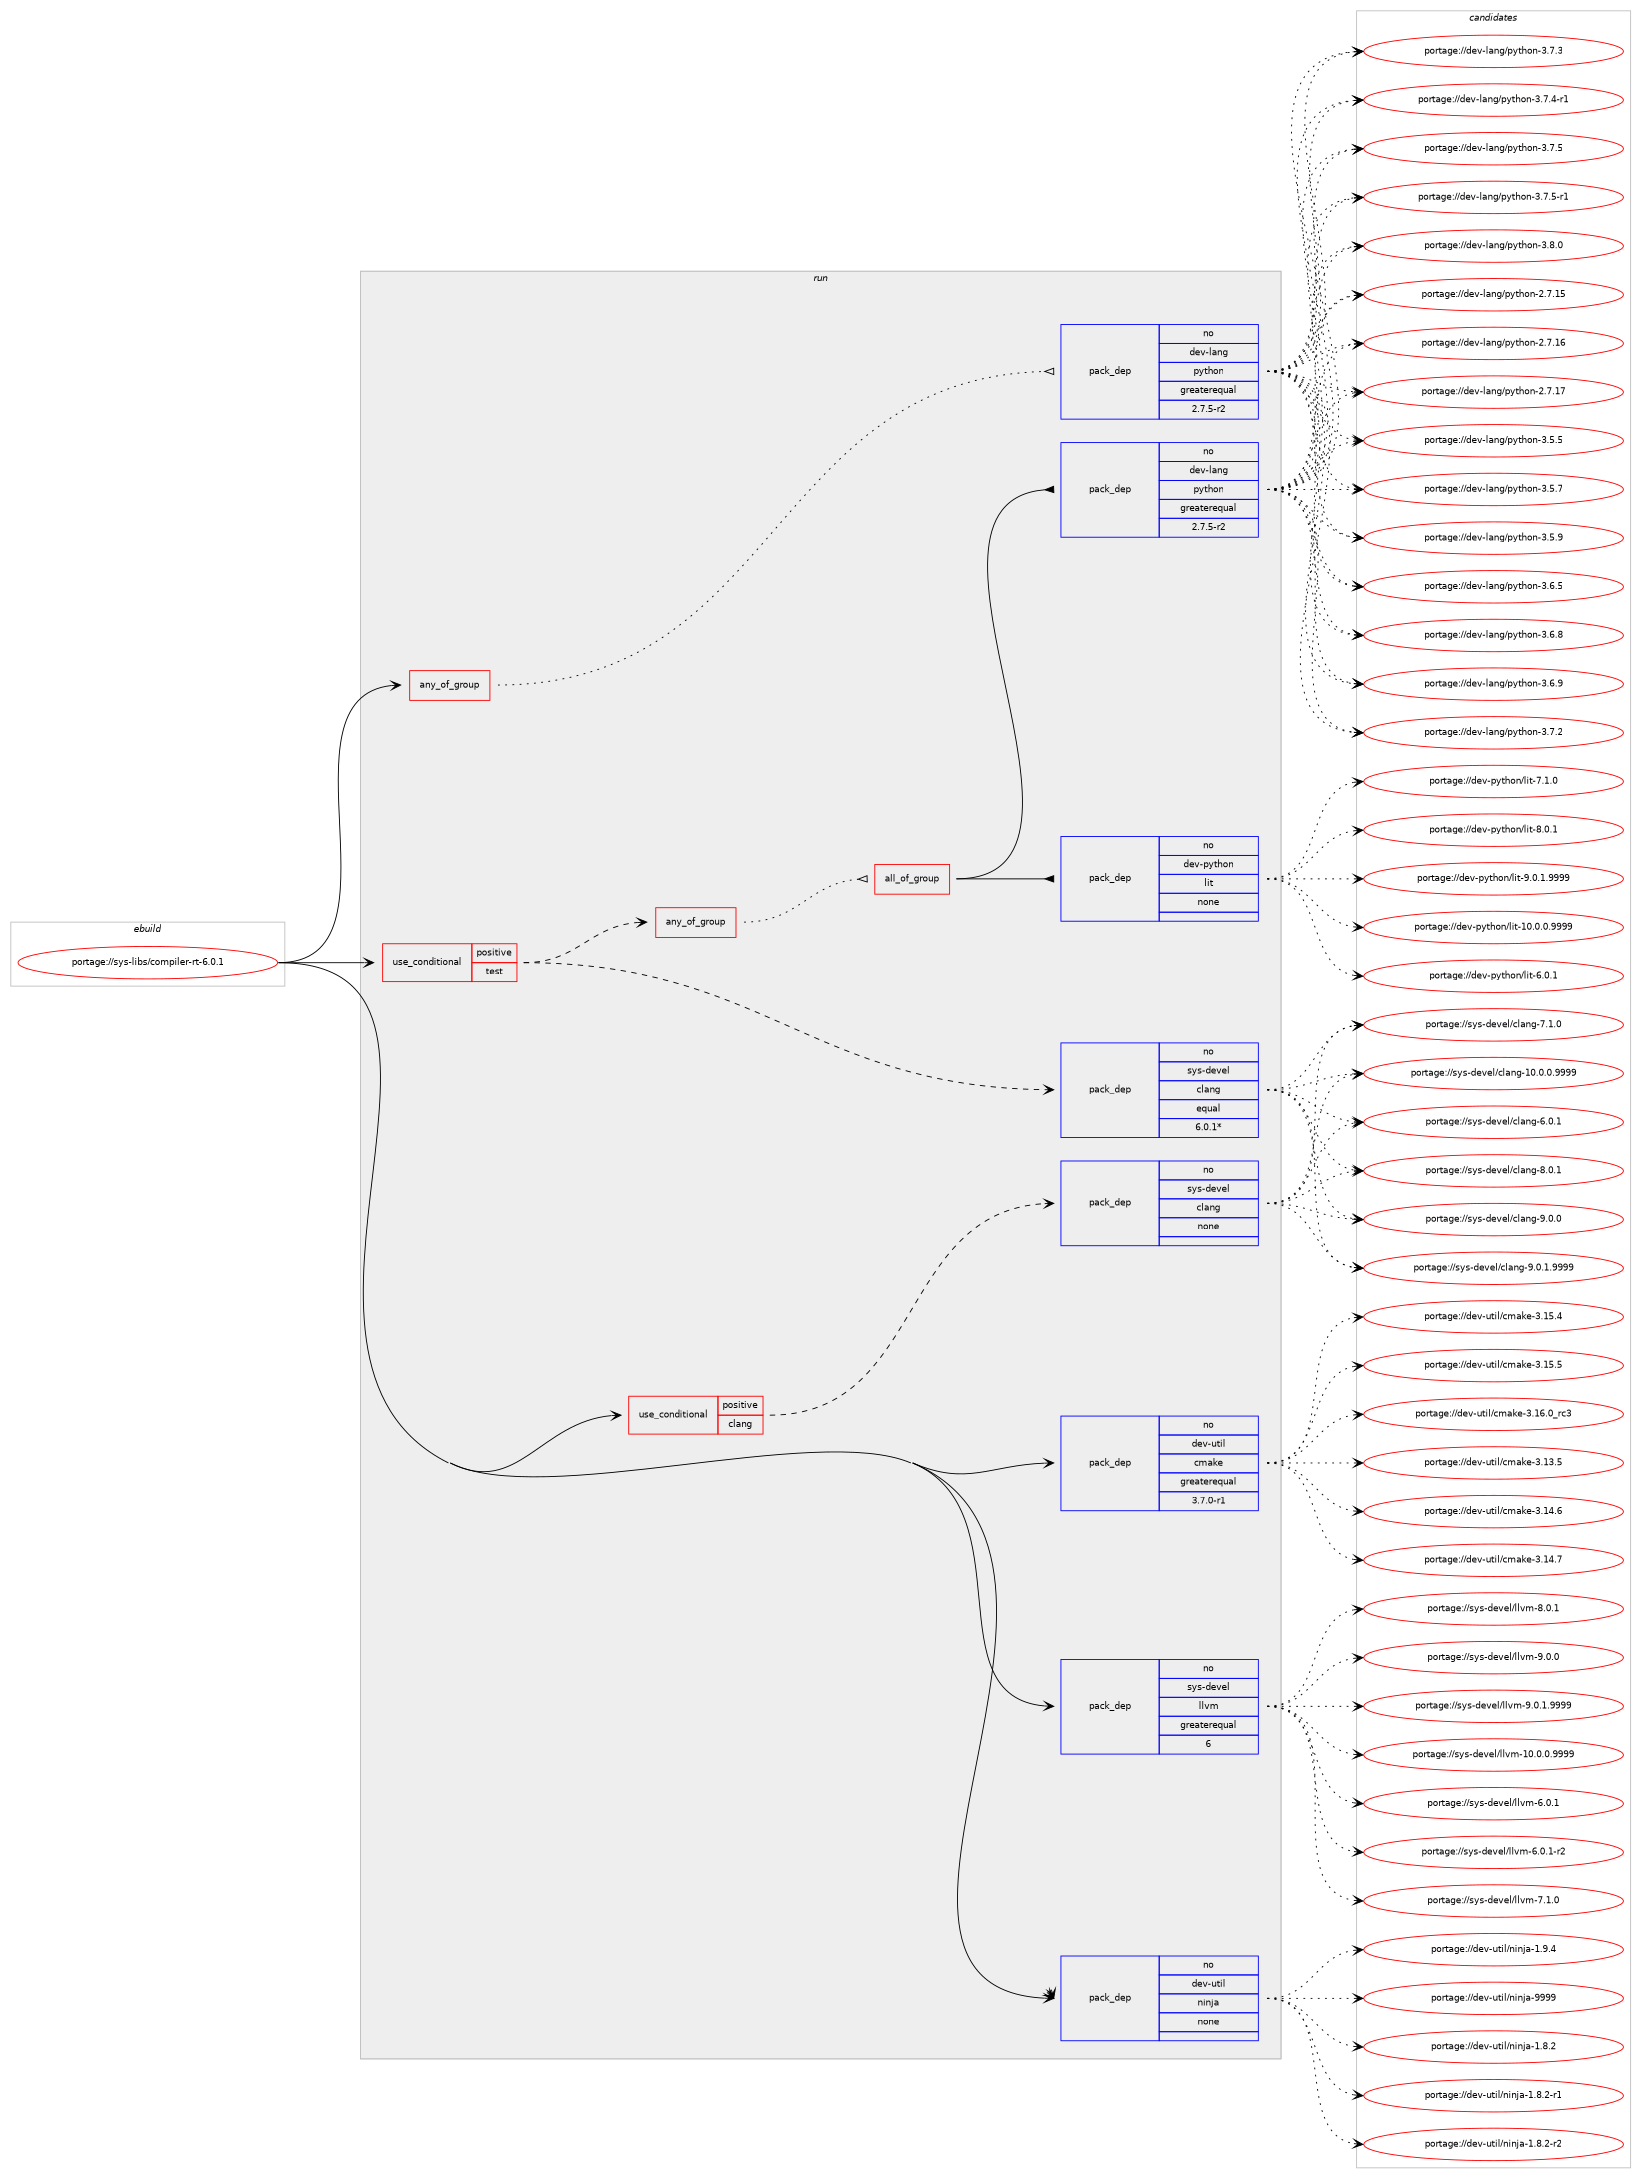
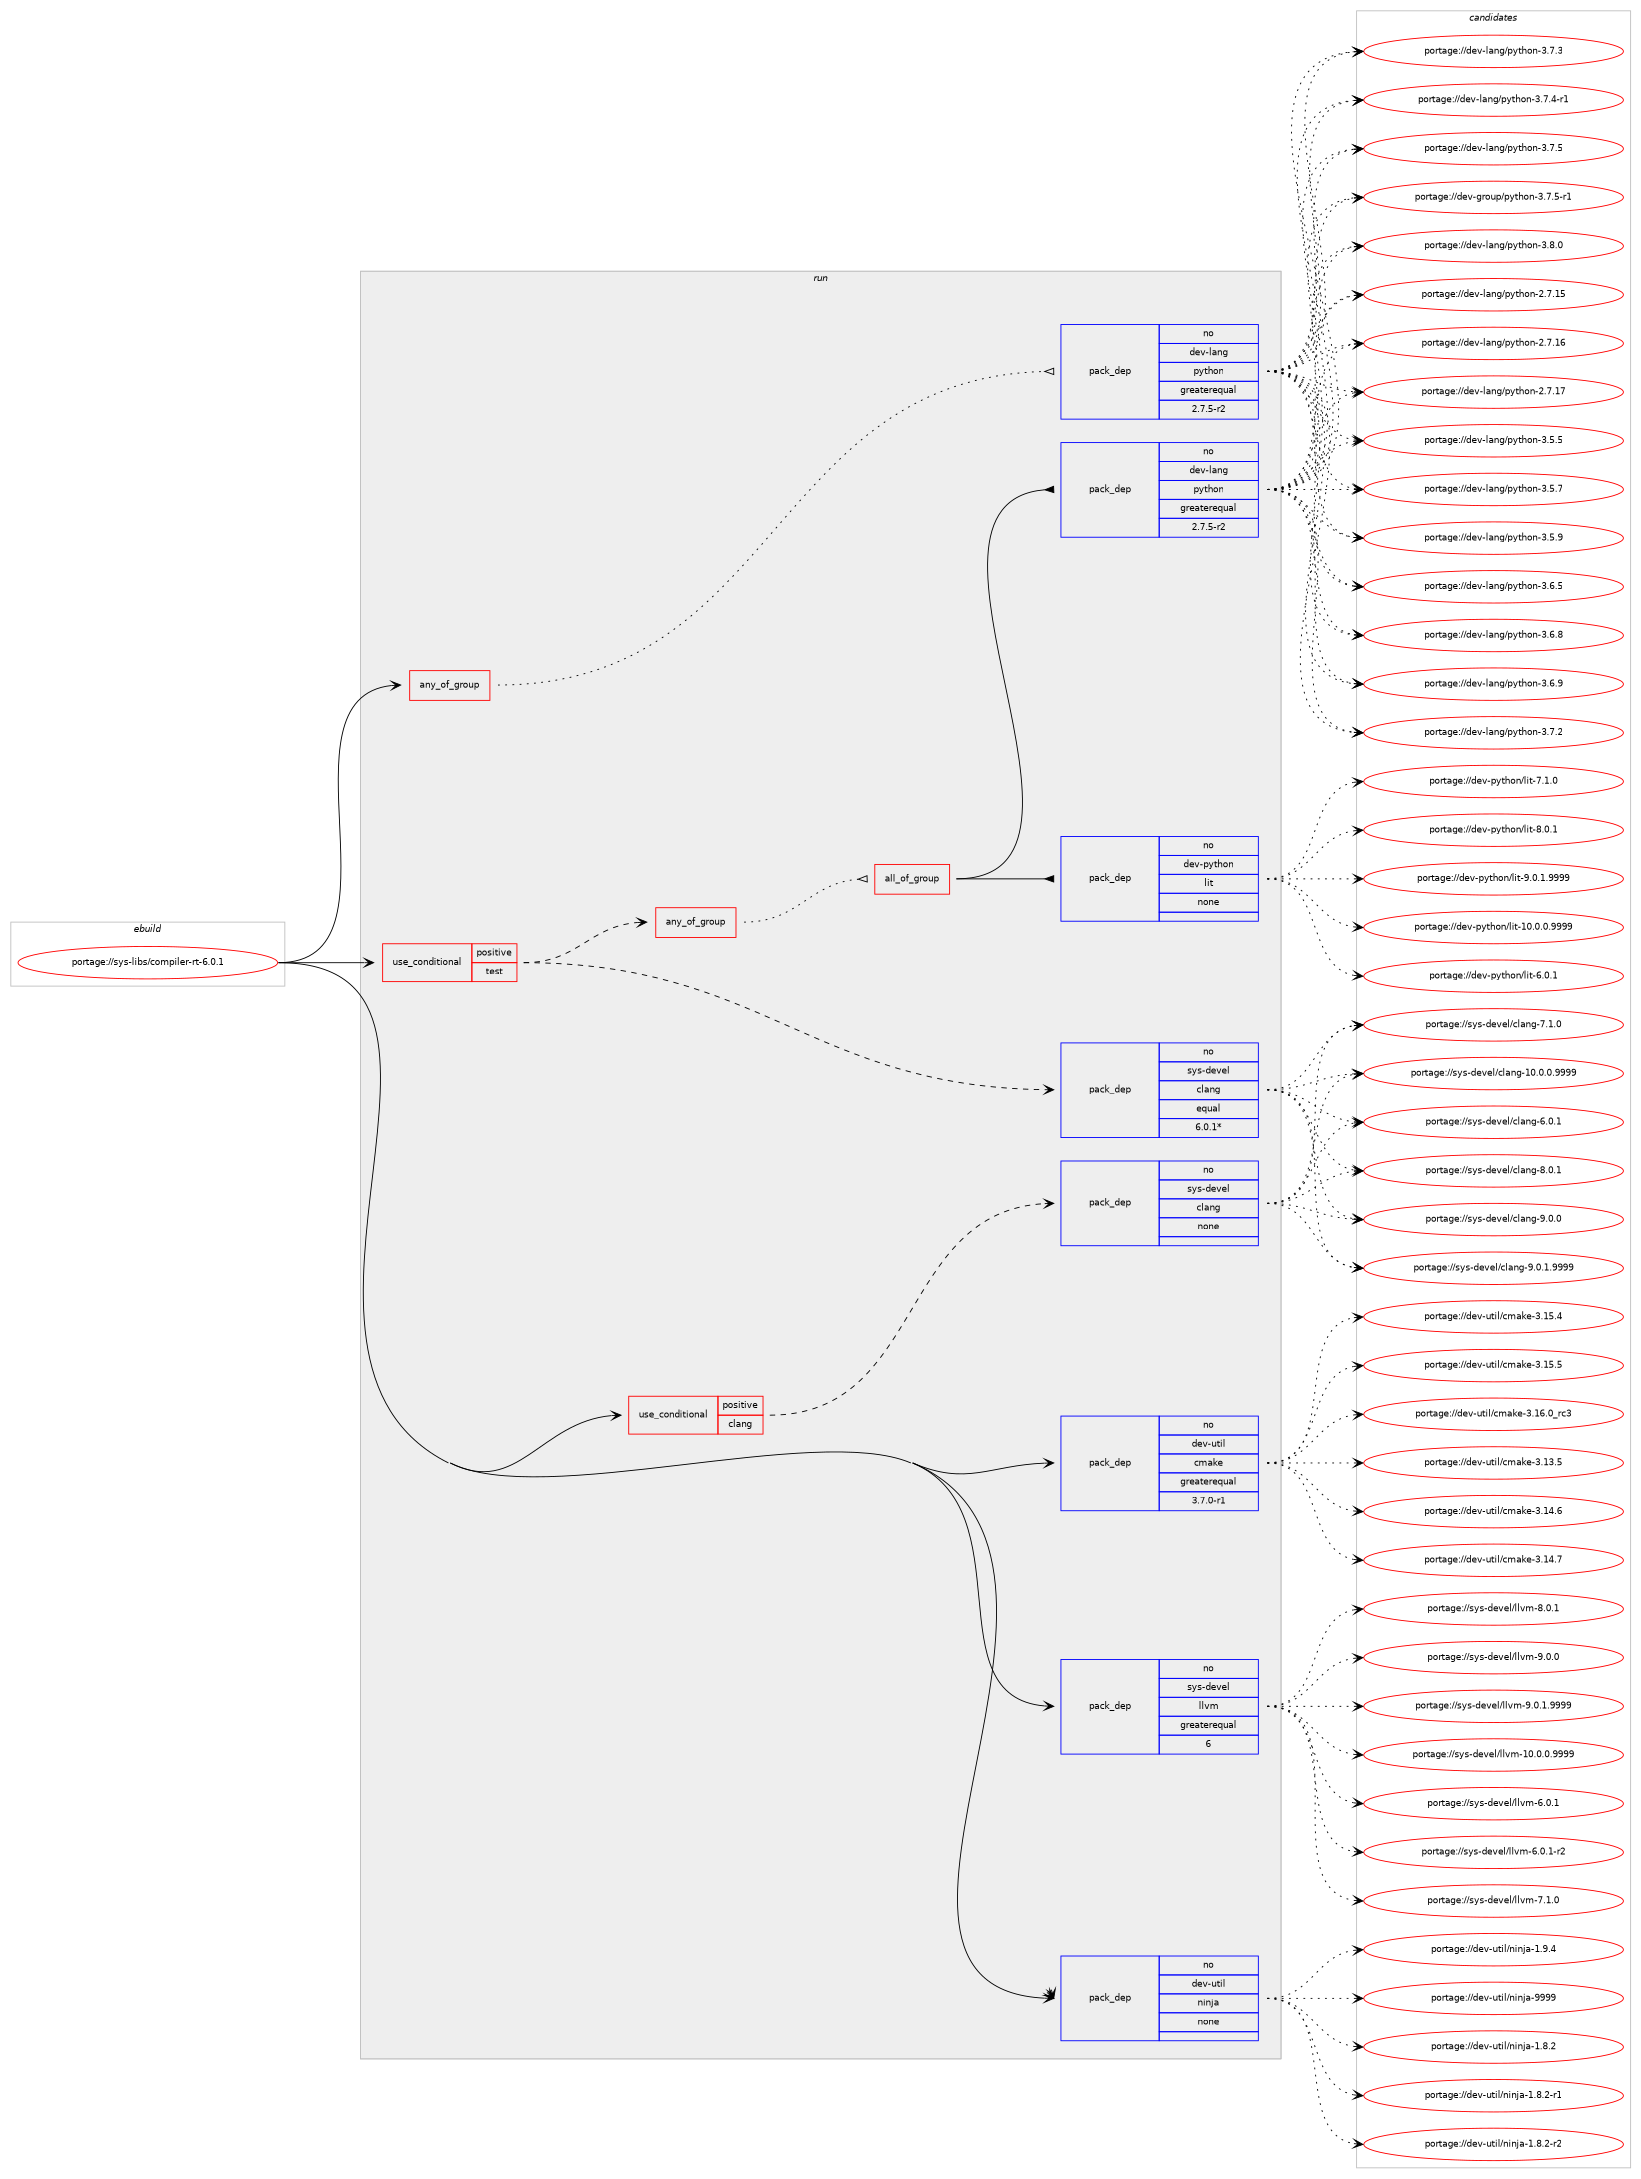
(1494, 197) -> (1494, 197)
